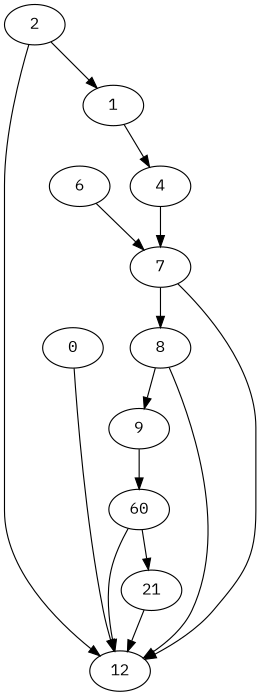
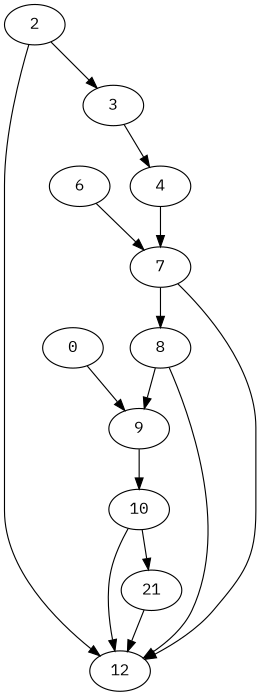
(113, 105) -> (113, 105)
(87, 505) -> (102, 384)
(139, 509) -> (139, 509)
